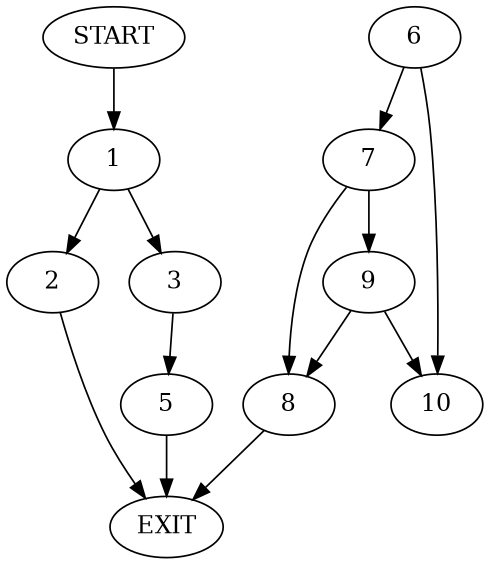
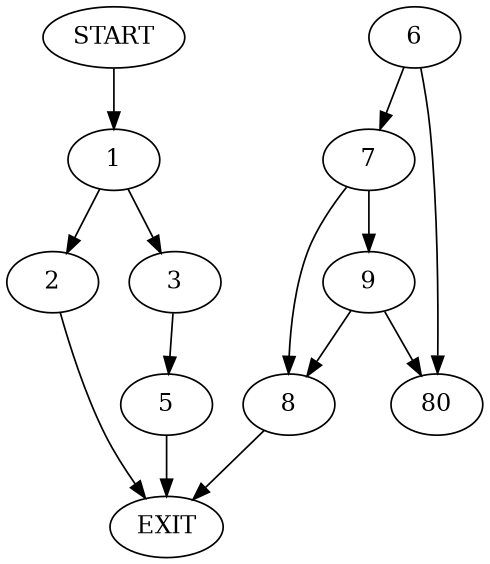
(437, 405) -> (437, 405)
